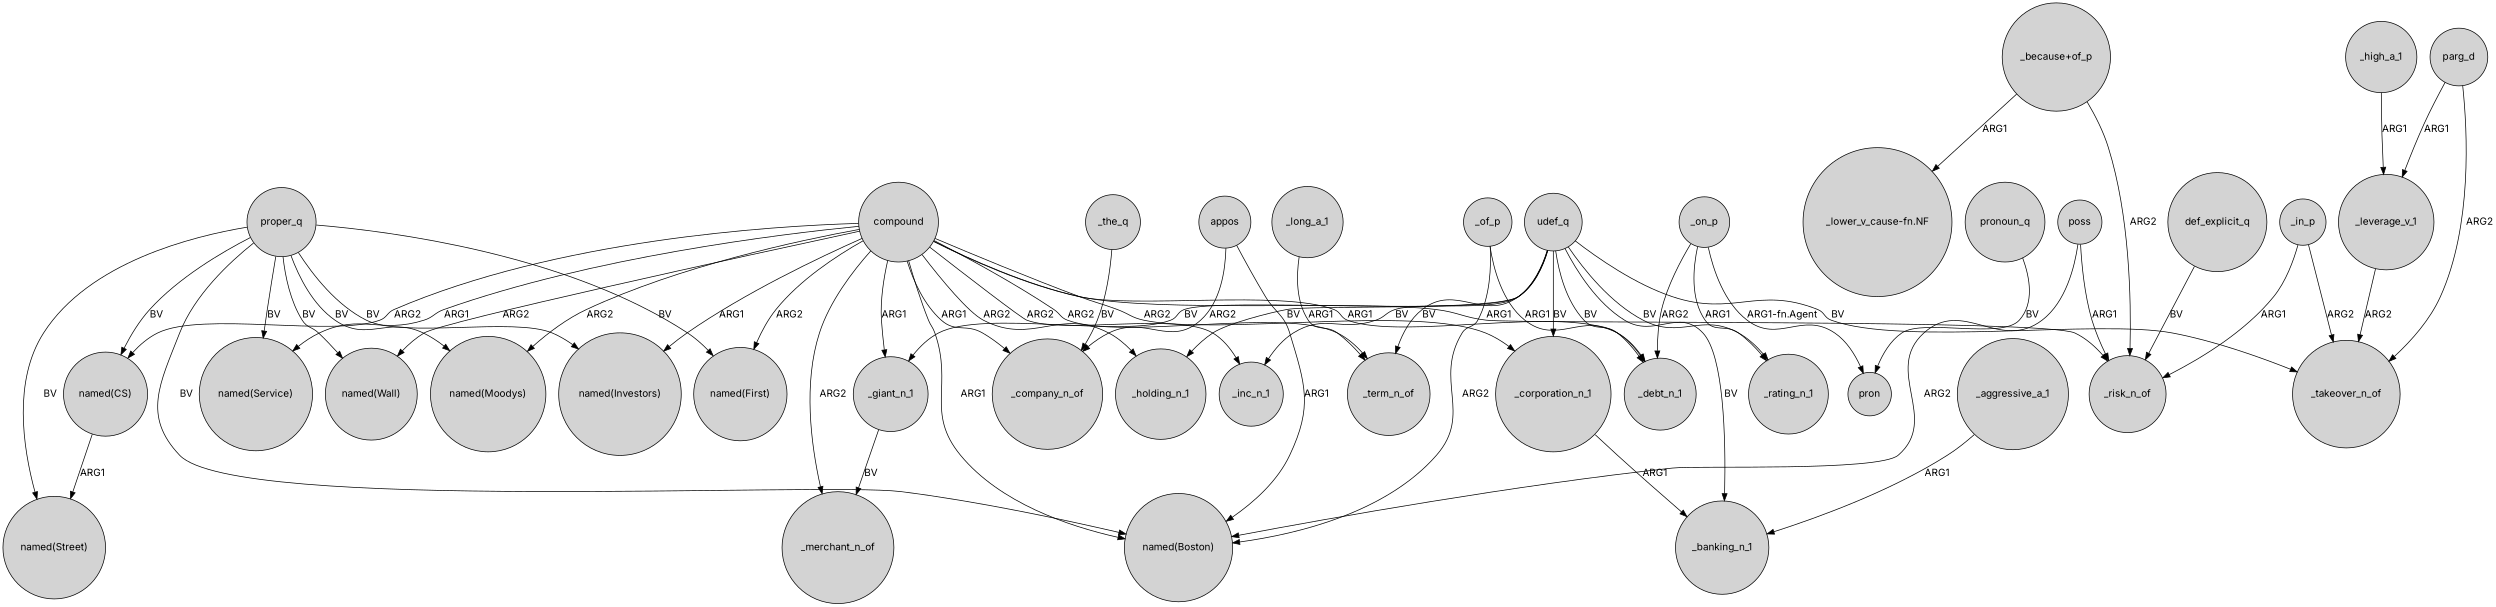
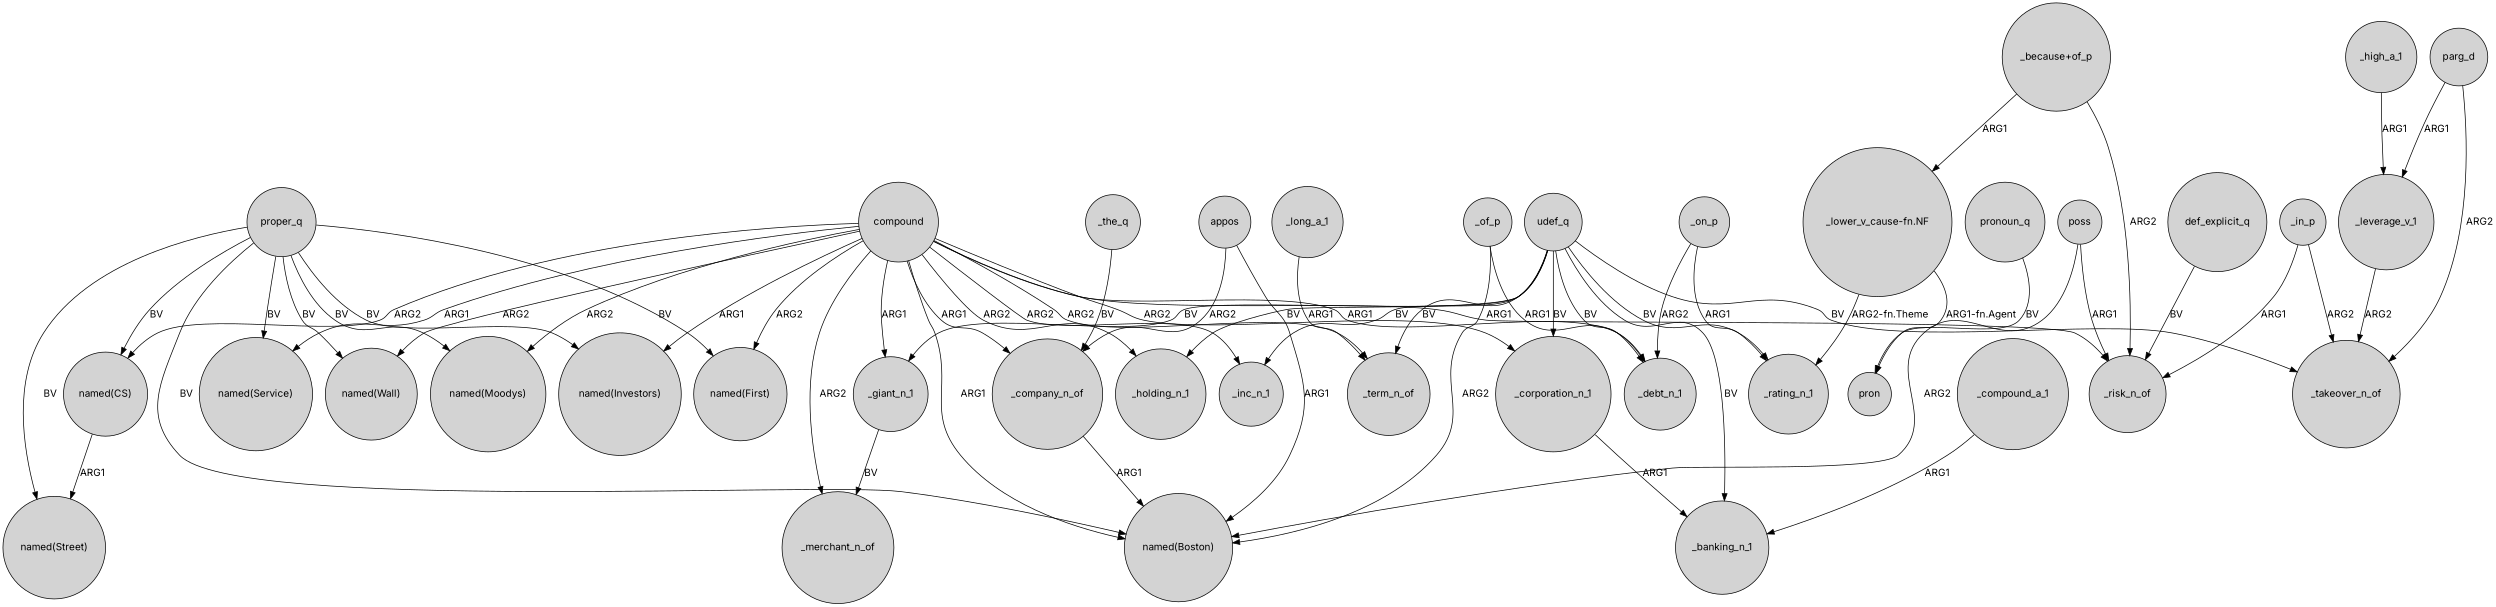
(1770, 329) -> (1942, 318)
none -> (1843, 329)
(2013, 394) -> (2013, 394)
none -> (1111, 468)
